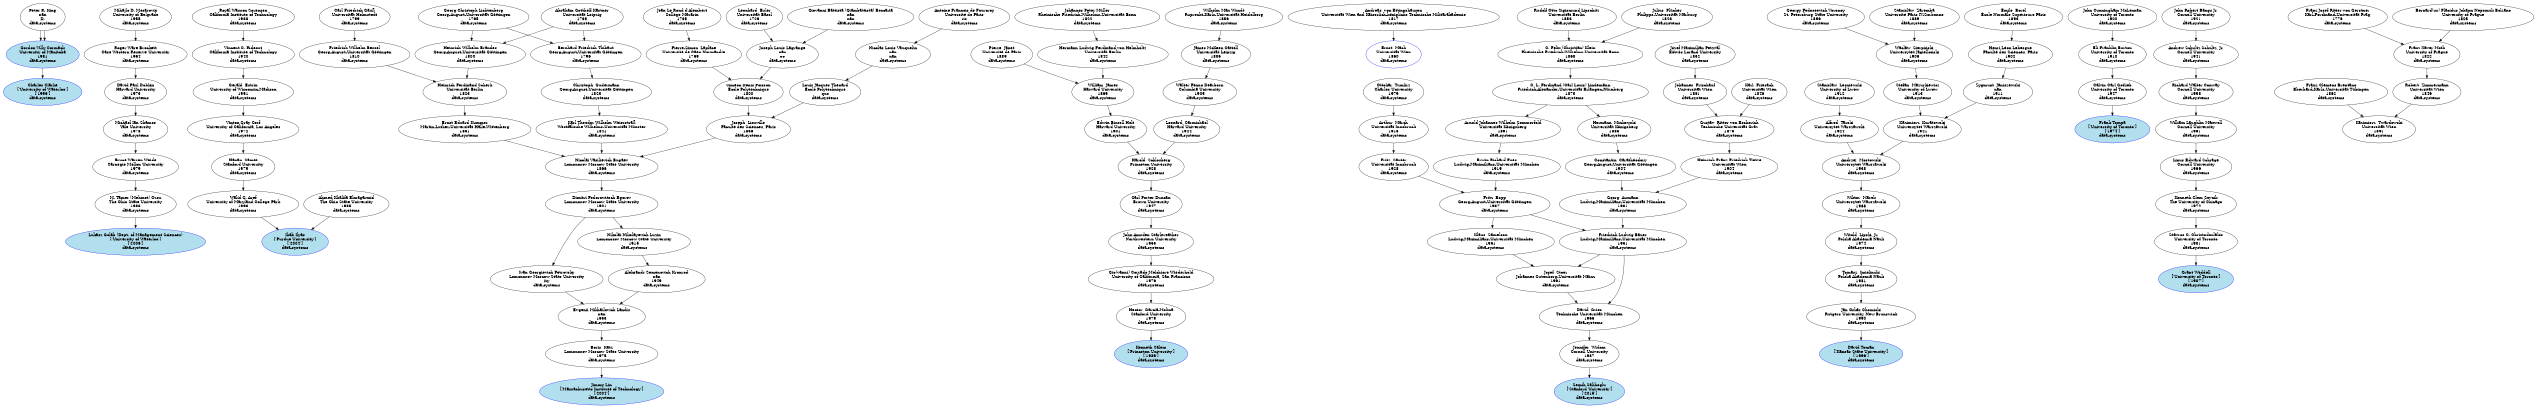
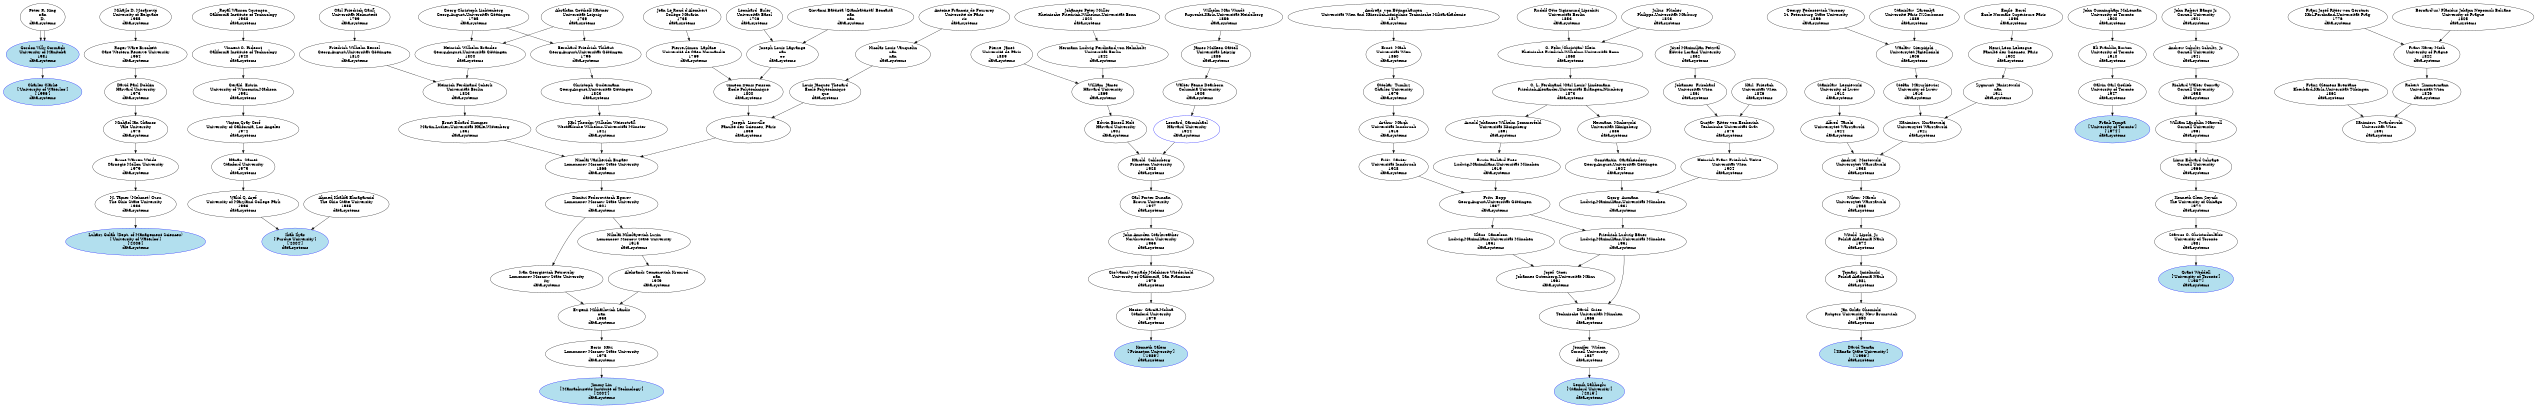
(1394, 54) -> (1394, 54)
none -> (1394, 72)
(1187, 129) -> (1187, 129)
